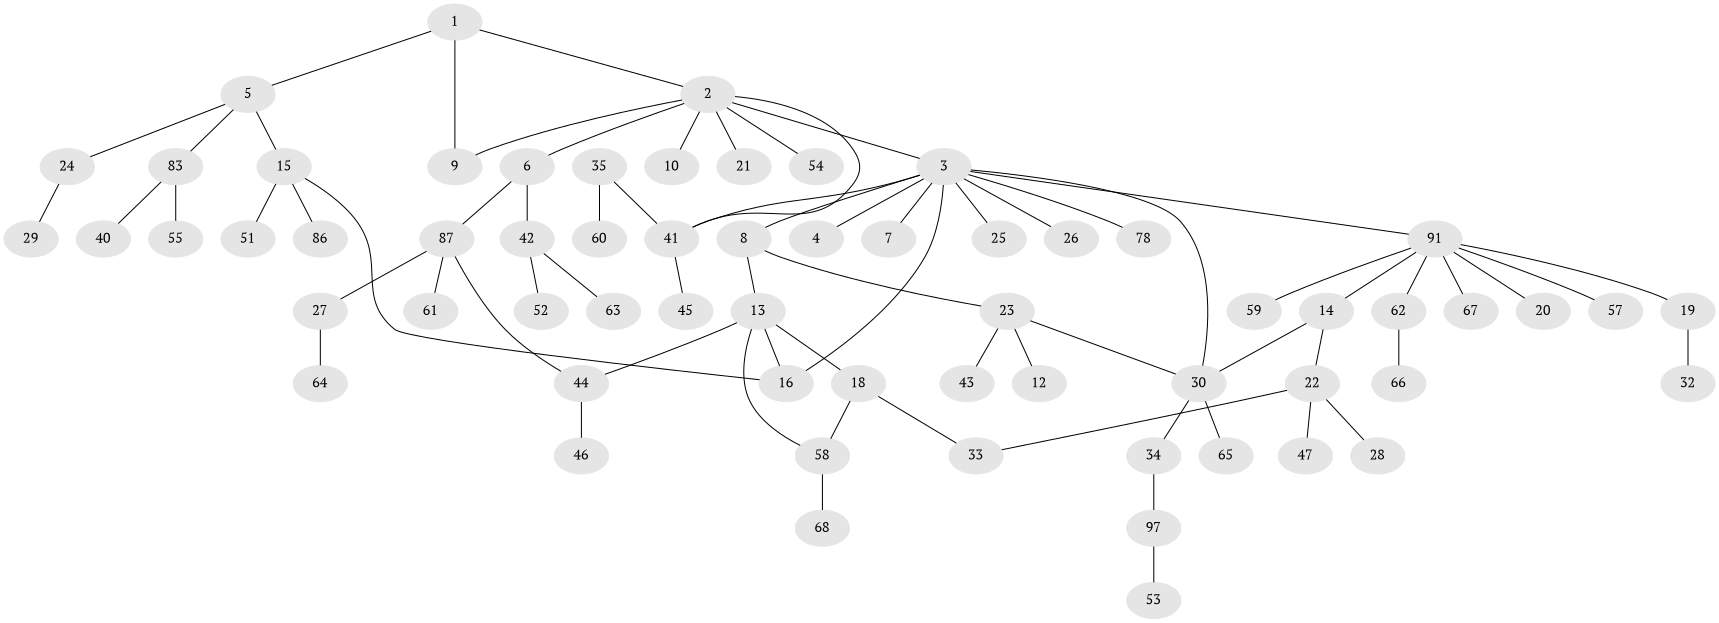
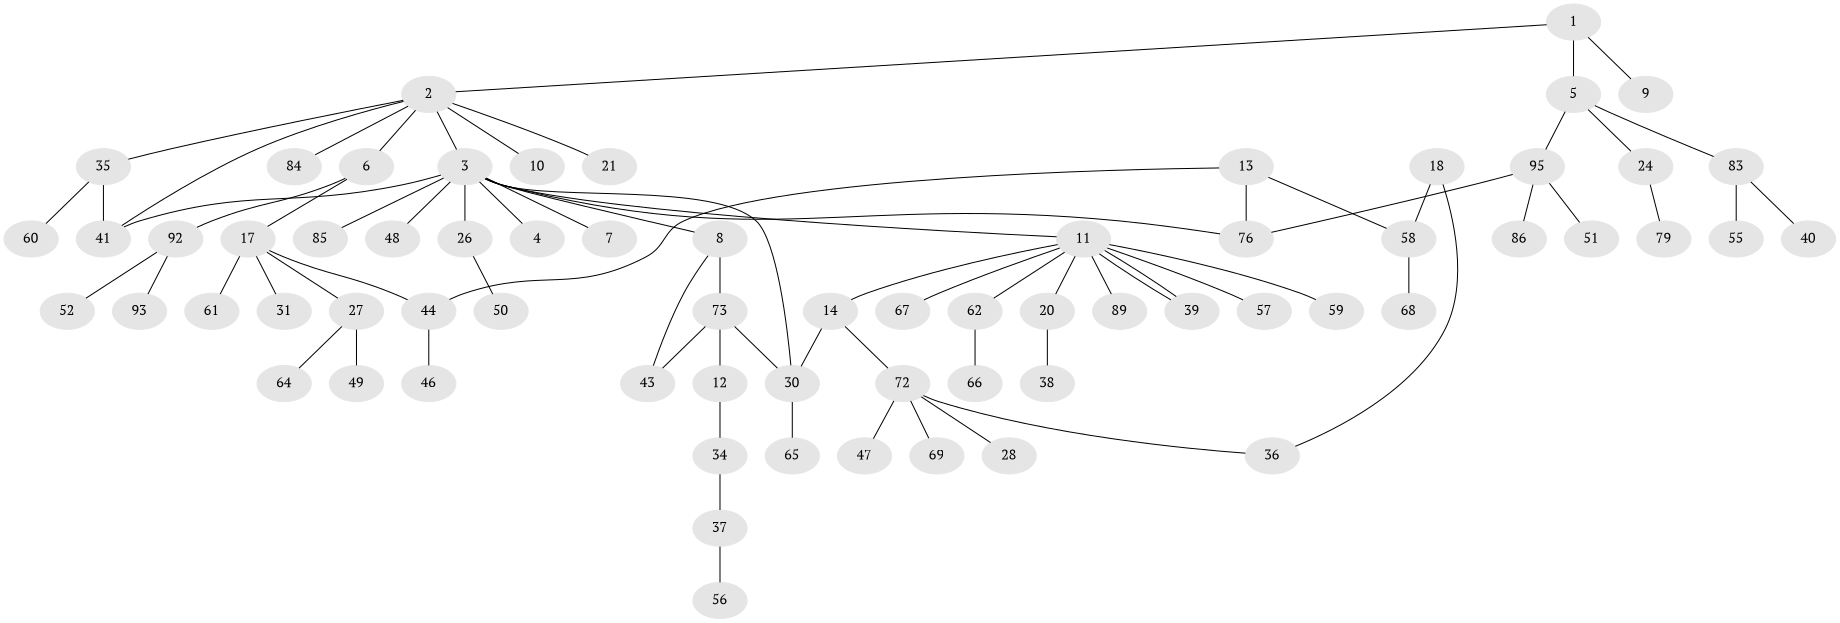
(578, 123) -> (265, 128)
(284, 167) -> (1537, 167)
(816, 167) -> (294, 167)
(31, 239) -> (1664, 239)
(447, 239) -> (248, 239)
(527, 239) -> (176, 239)
(999, 239) -> (320, 239)
(1144, 239) -> (393, 239)
(1435, 239) -> (1083, 239)
(751, 275) -> (676, 308)
none -> (284, 311)
none -> (501, 311)
(614, 311) -> (140, 311)
(686, 311) -> none
(1007, 311) -> (720, 311)
none -> (1192, 311)
(1688, 311) -> (1120, 311)
(808, 347) -> none
none -> (356, 384)
(786, 384) -> (1246, 239)
none -> (1047, 384)
(1312, 384) -> (903, 384)
(1688, 384) -> none
(1176, 421) -> (720, 420)
none -> (937, 456)
(976, 456) -> (1272, 456)
(1154, 528) -> (720, 528)
(1154, 600) -> (720, 600)
